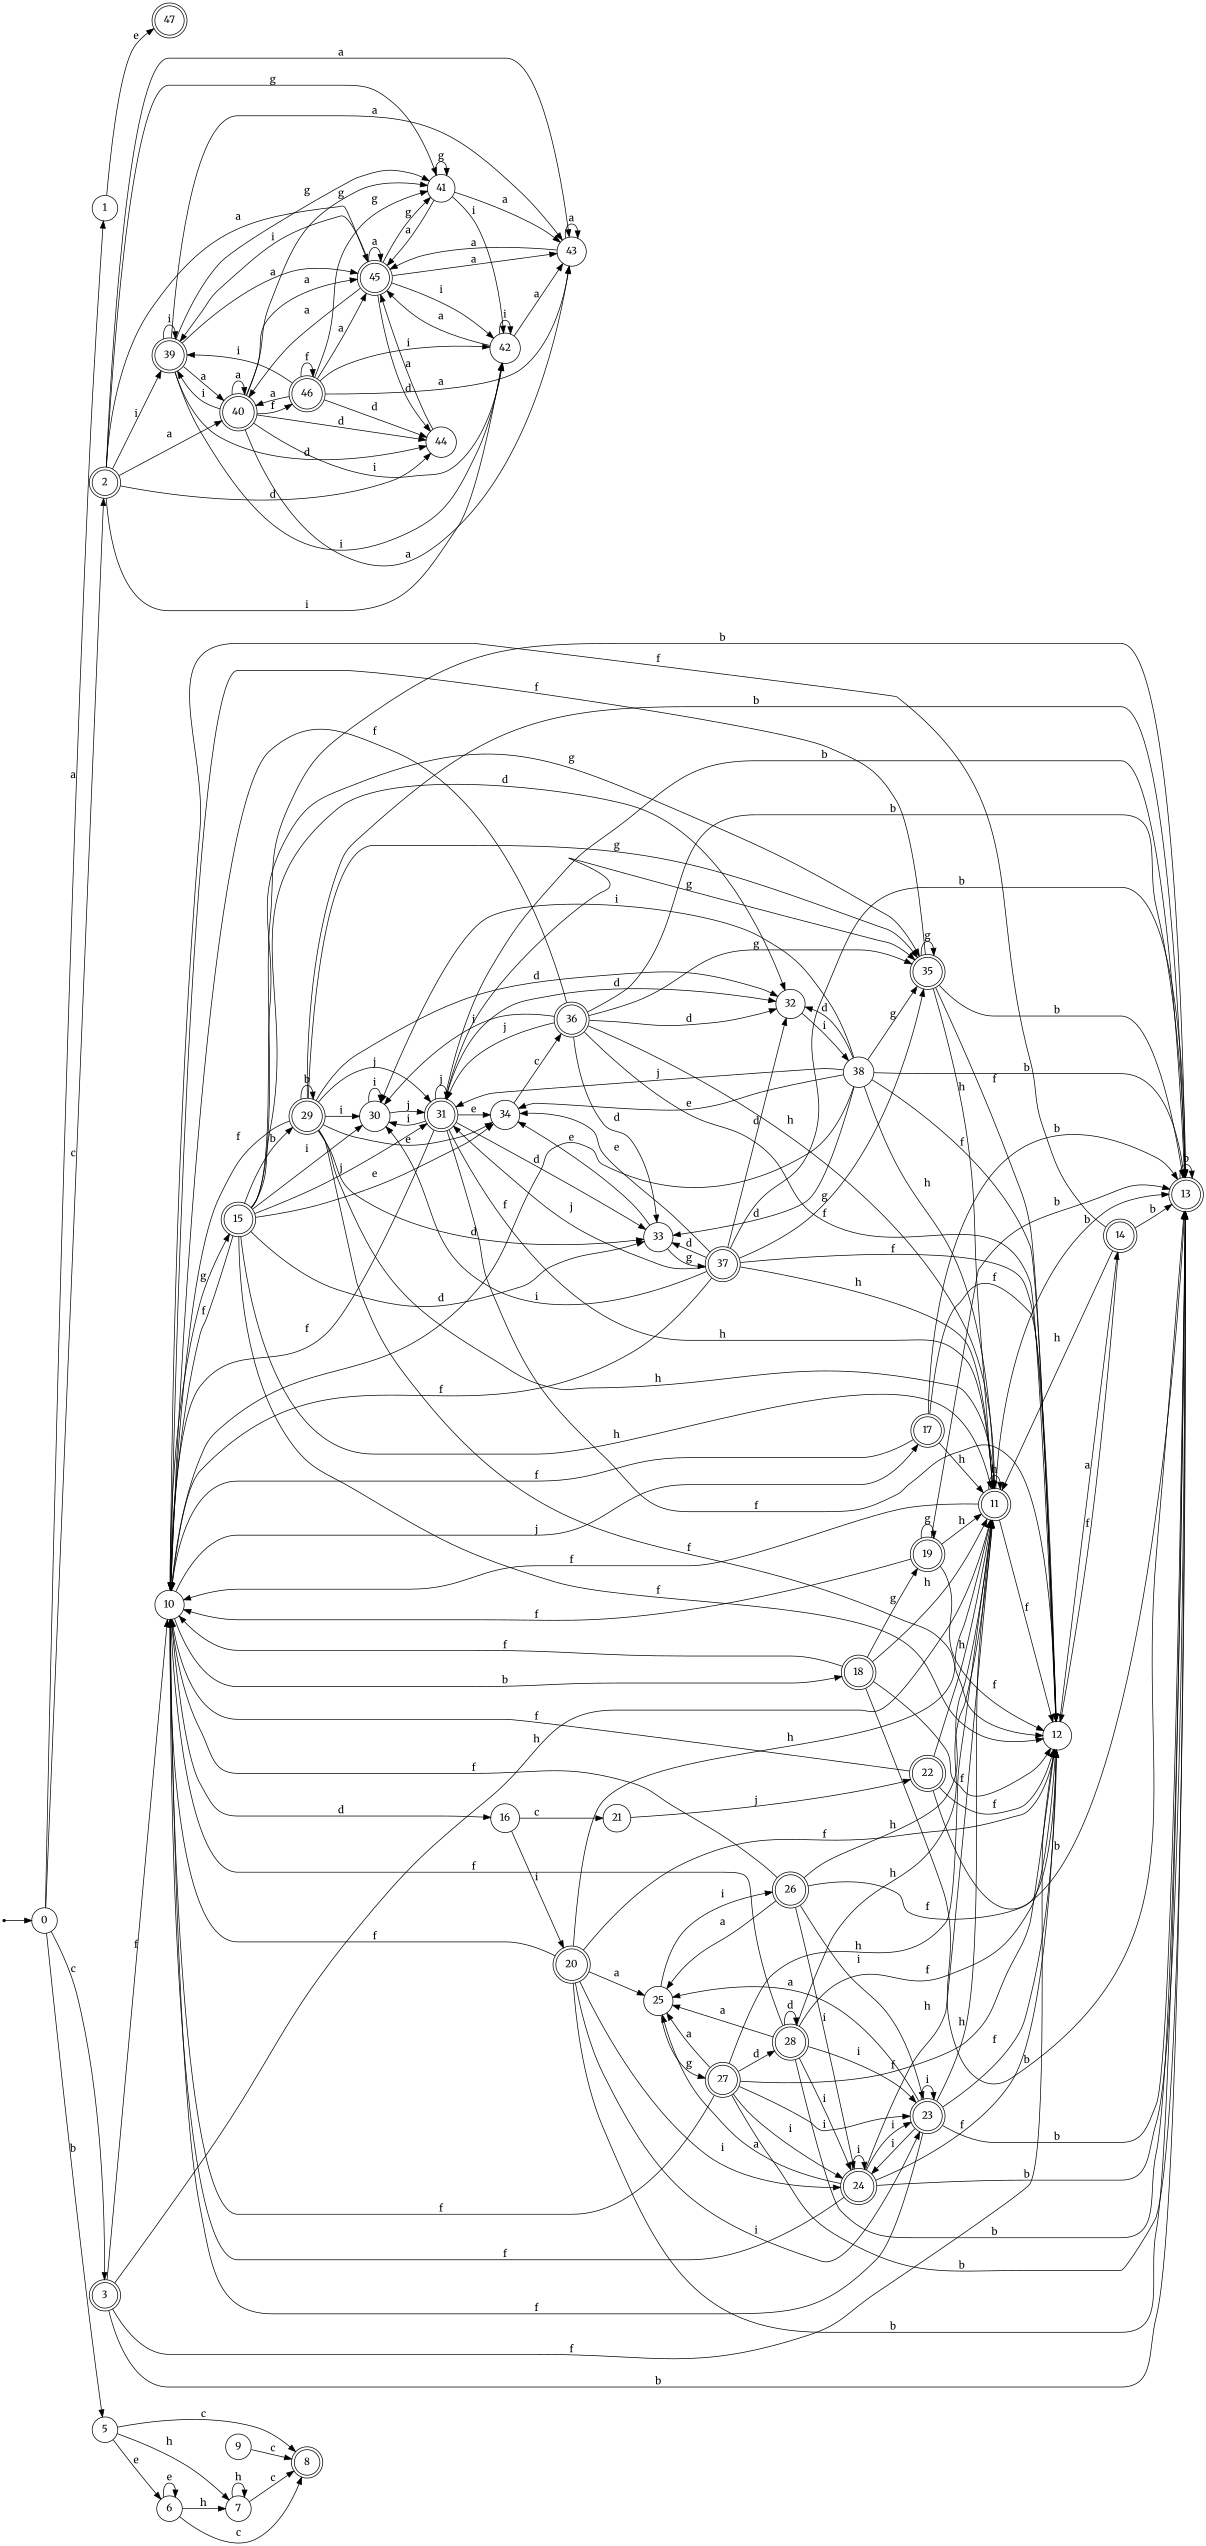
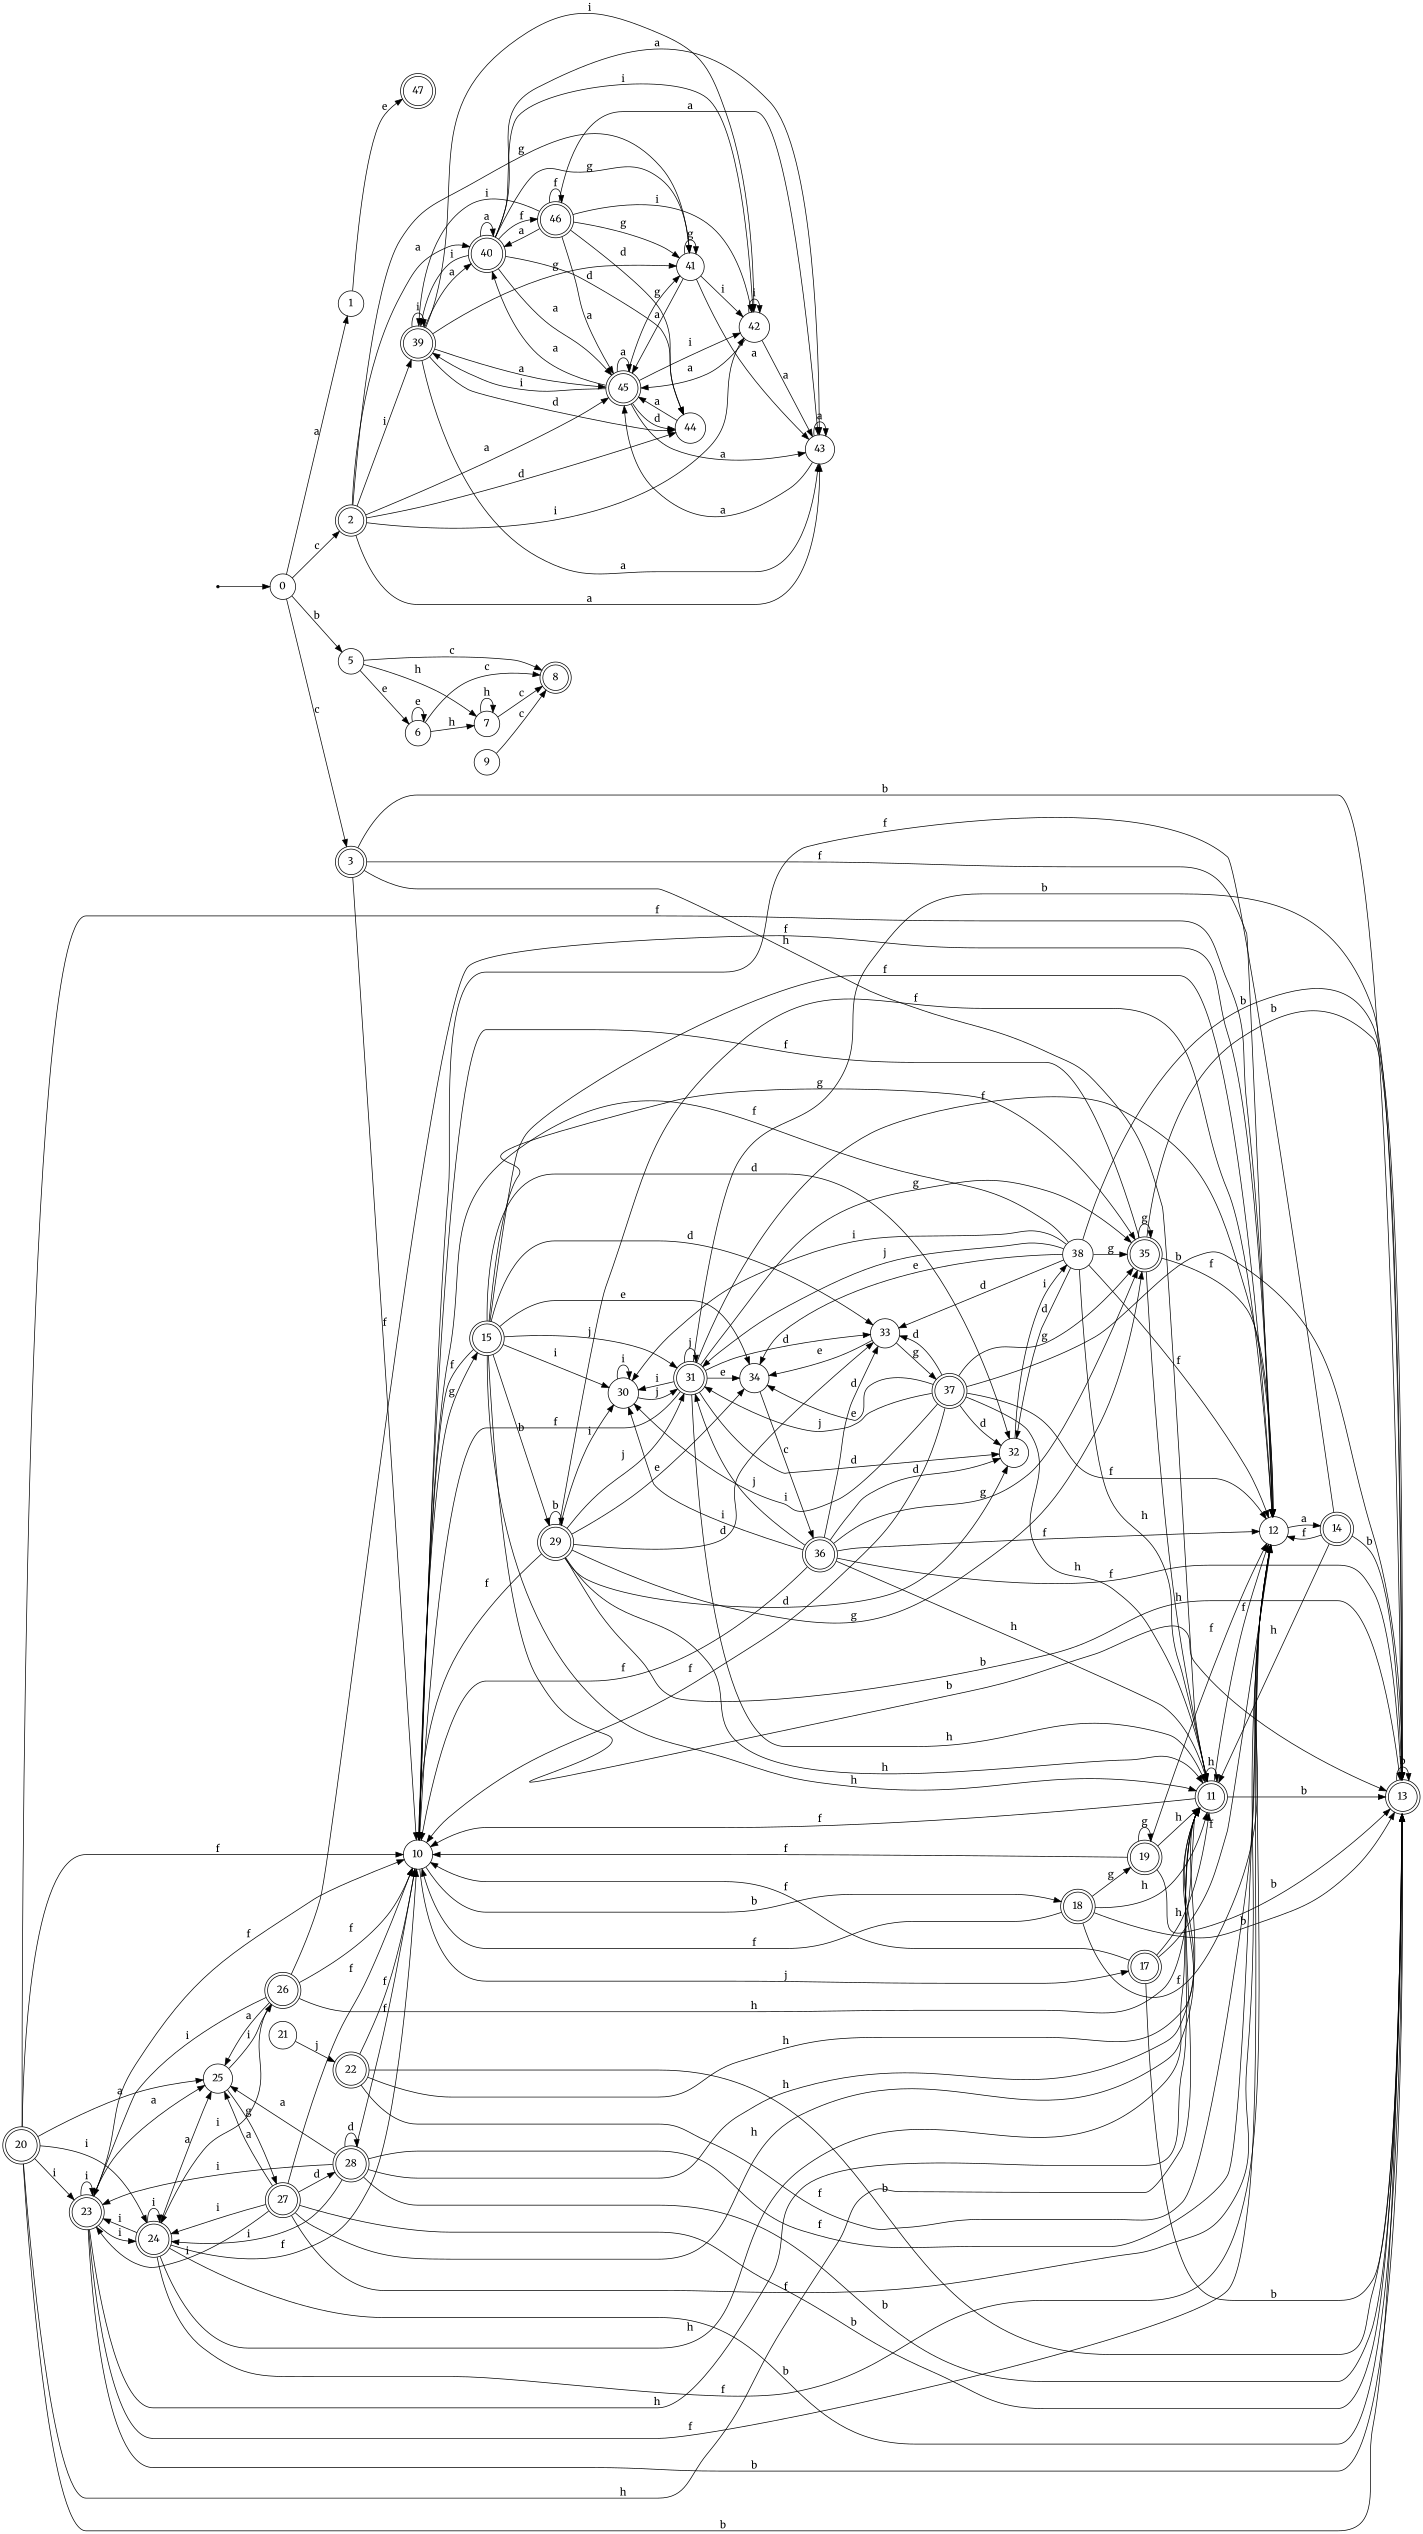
(893, 809) -> (1111, 1575)
(505, 1818) -> none
